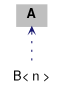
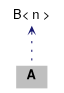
(32, 49) -> (32, 49)
